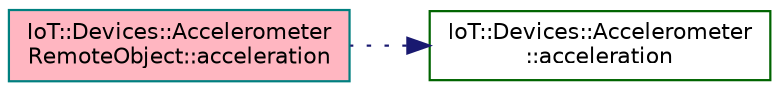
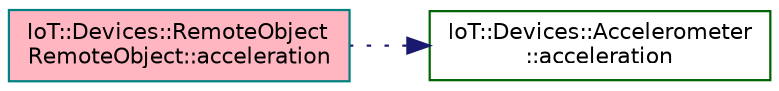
(179, 46) -> (179, 46)
